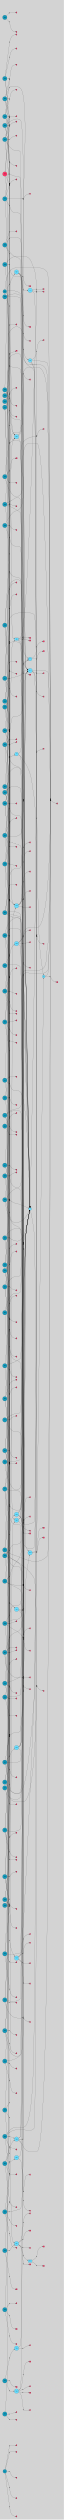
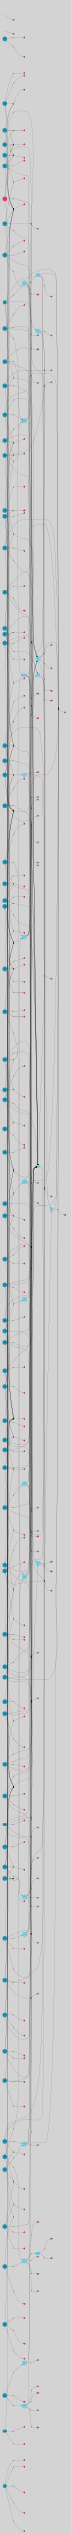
(5, 913) -> (5, 1825)
(5, 1176) -> none
(17, 2158) -> none
(5, 2414) -> (5, 2431)
